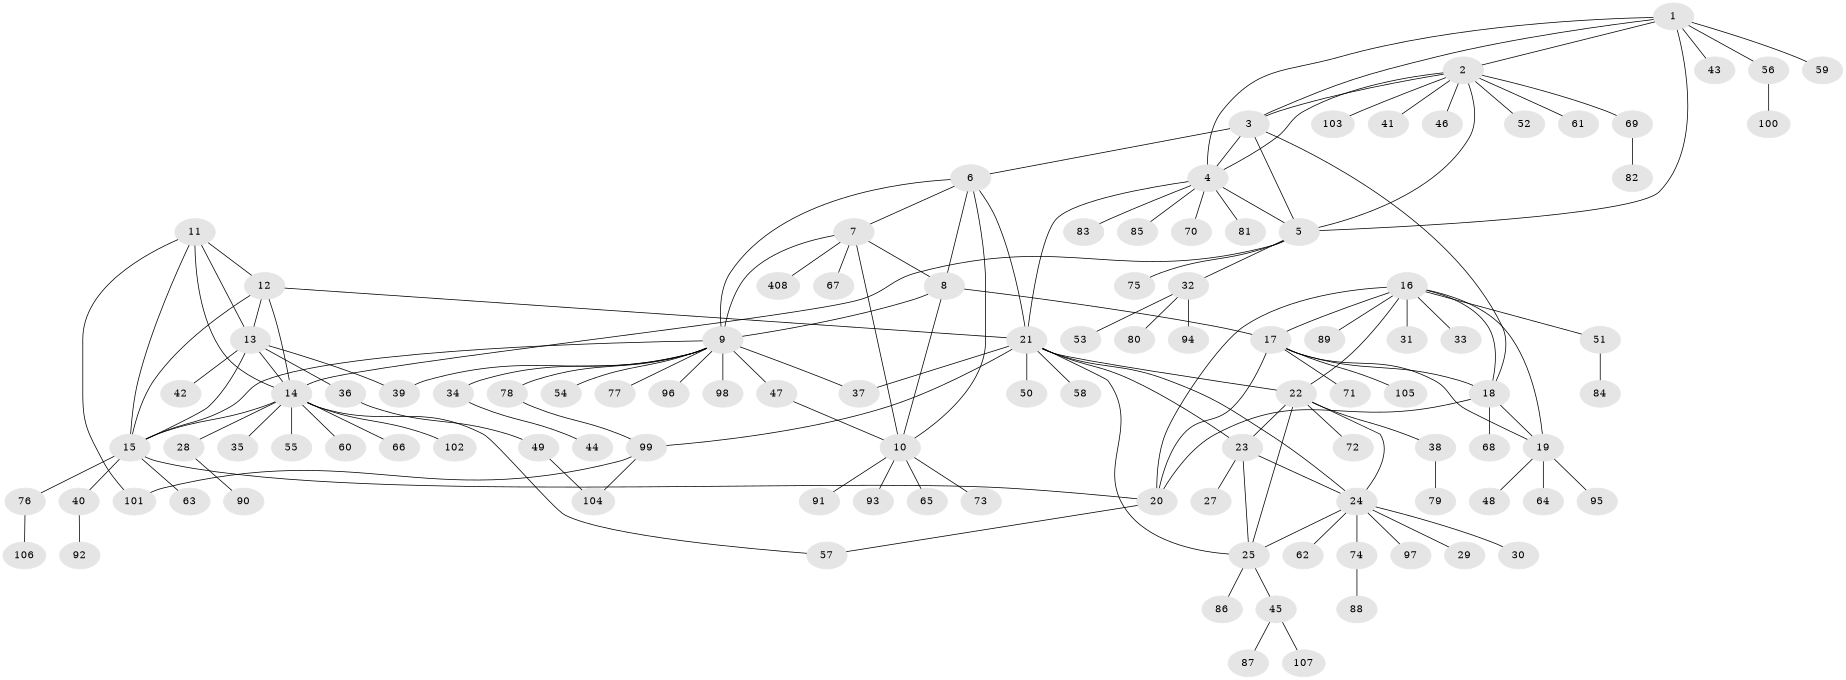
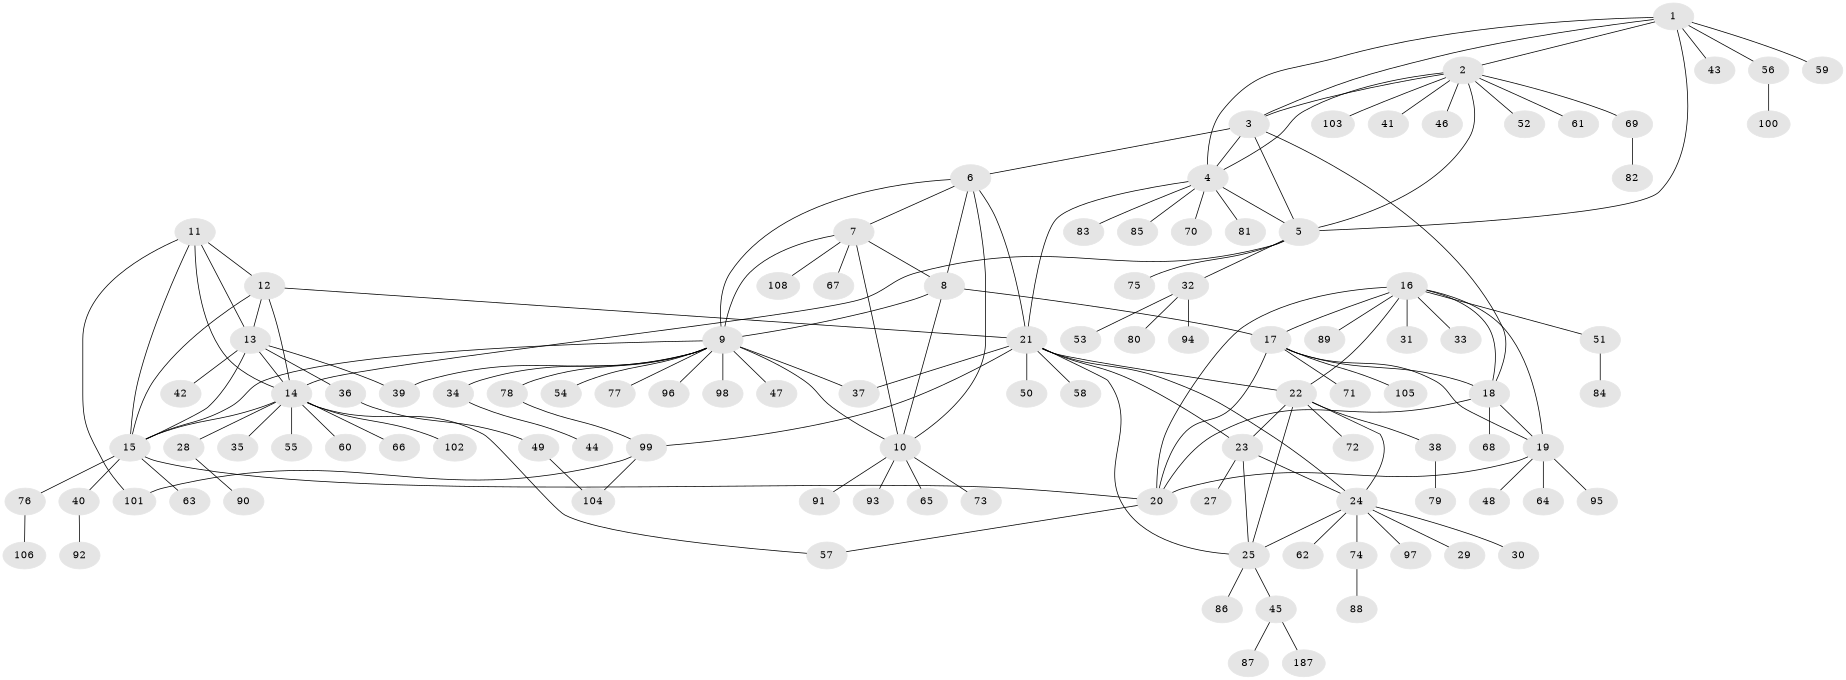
(778, 286) -> (778, 286)
(845, 424) -> (815, 390)
none -> (1350, 475)
(1304, 663) -> (1304, 663)
